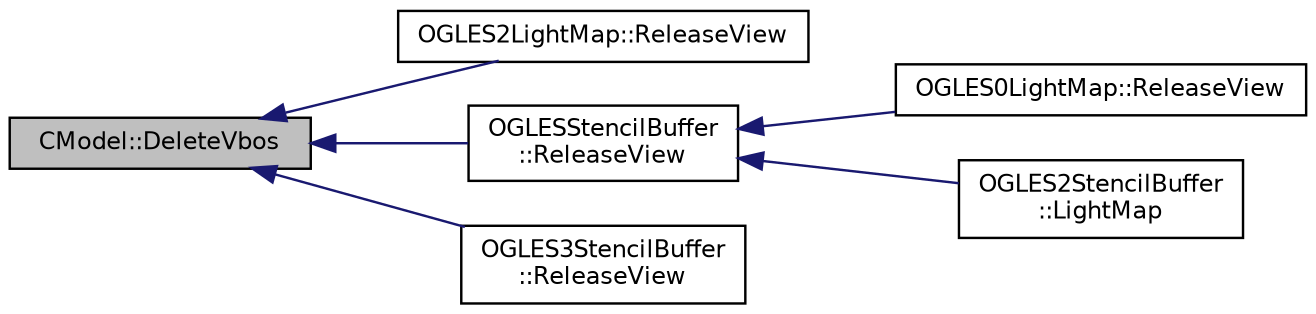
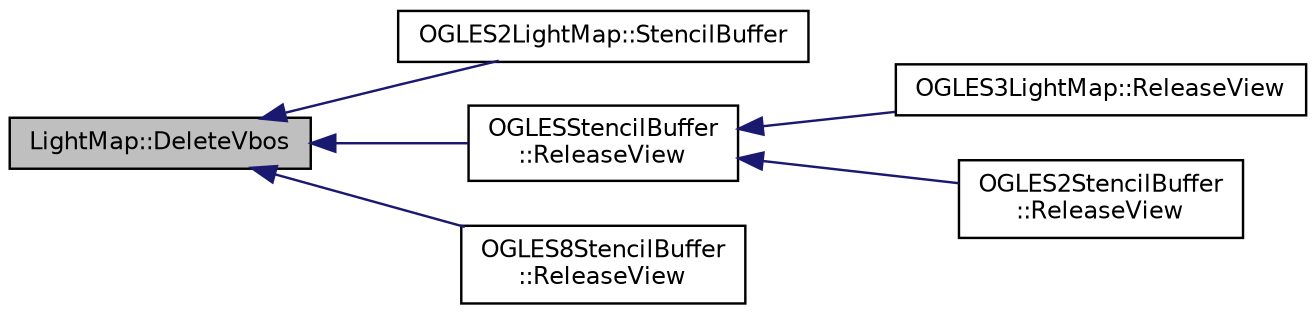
(603, 36) -> (603, 36)
(1101, 90) -> (1101, 90)
(160, 143) -> (160, 143)
(1101, 199) -> (1101, 199)
(603, 265) -> (603, 265)
